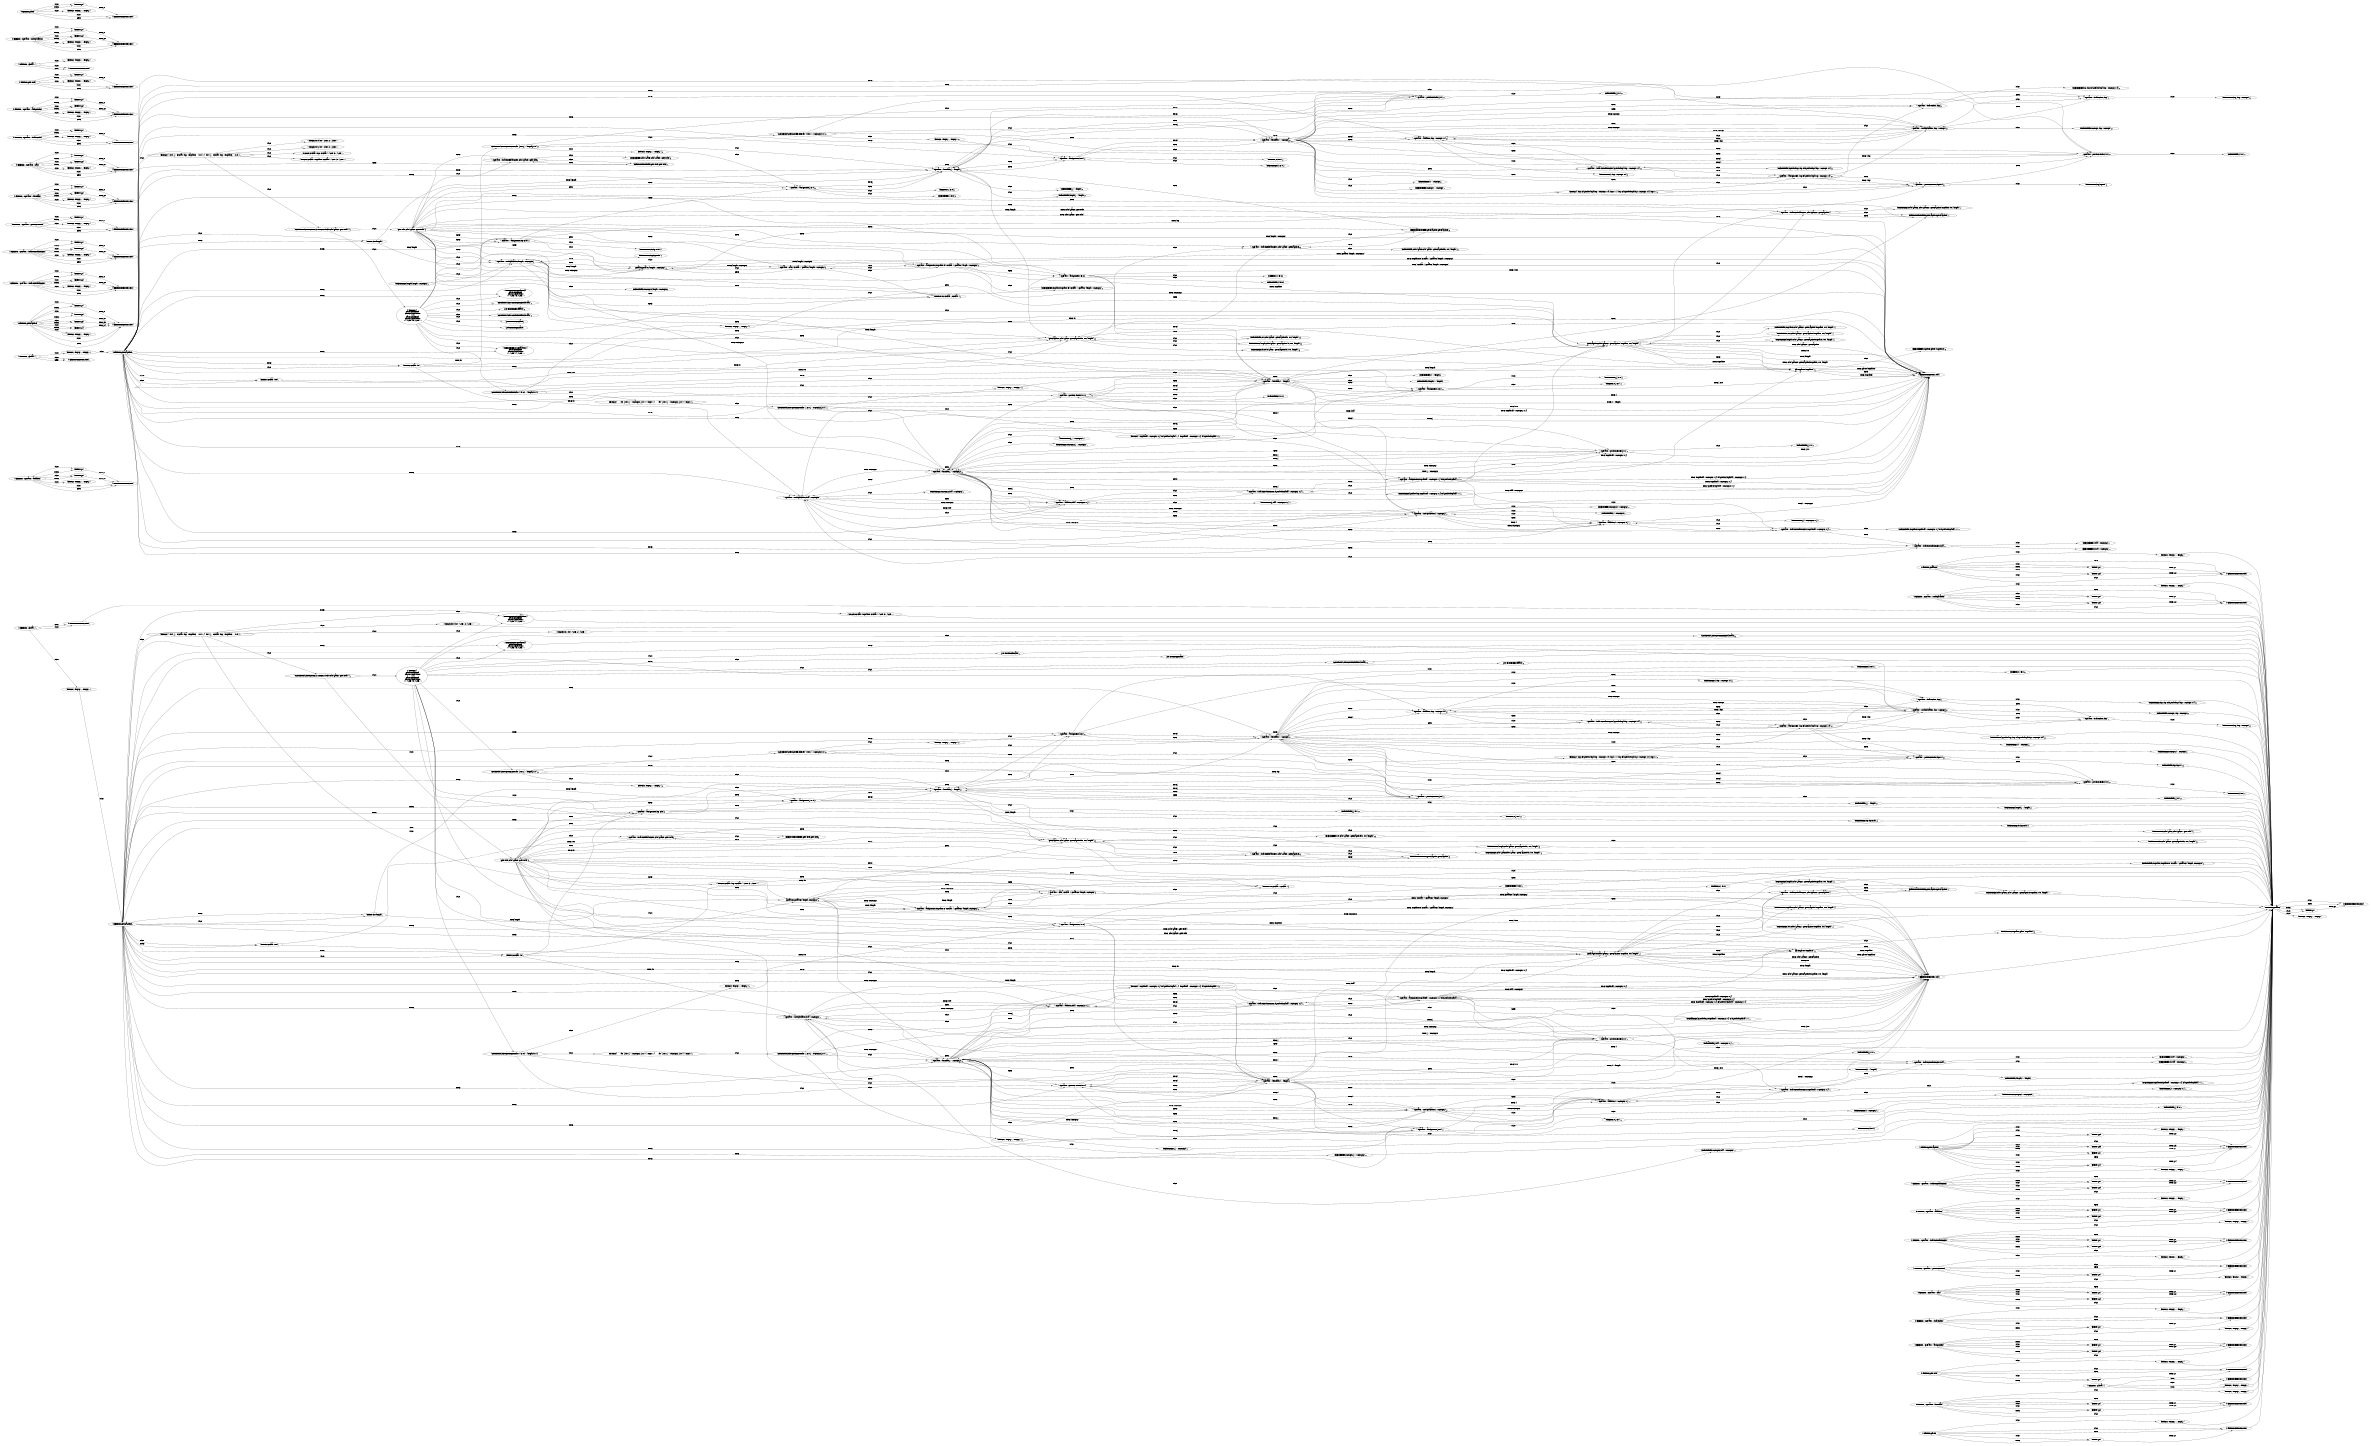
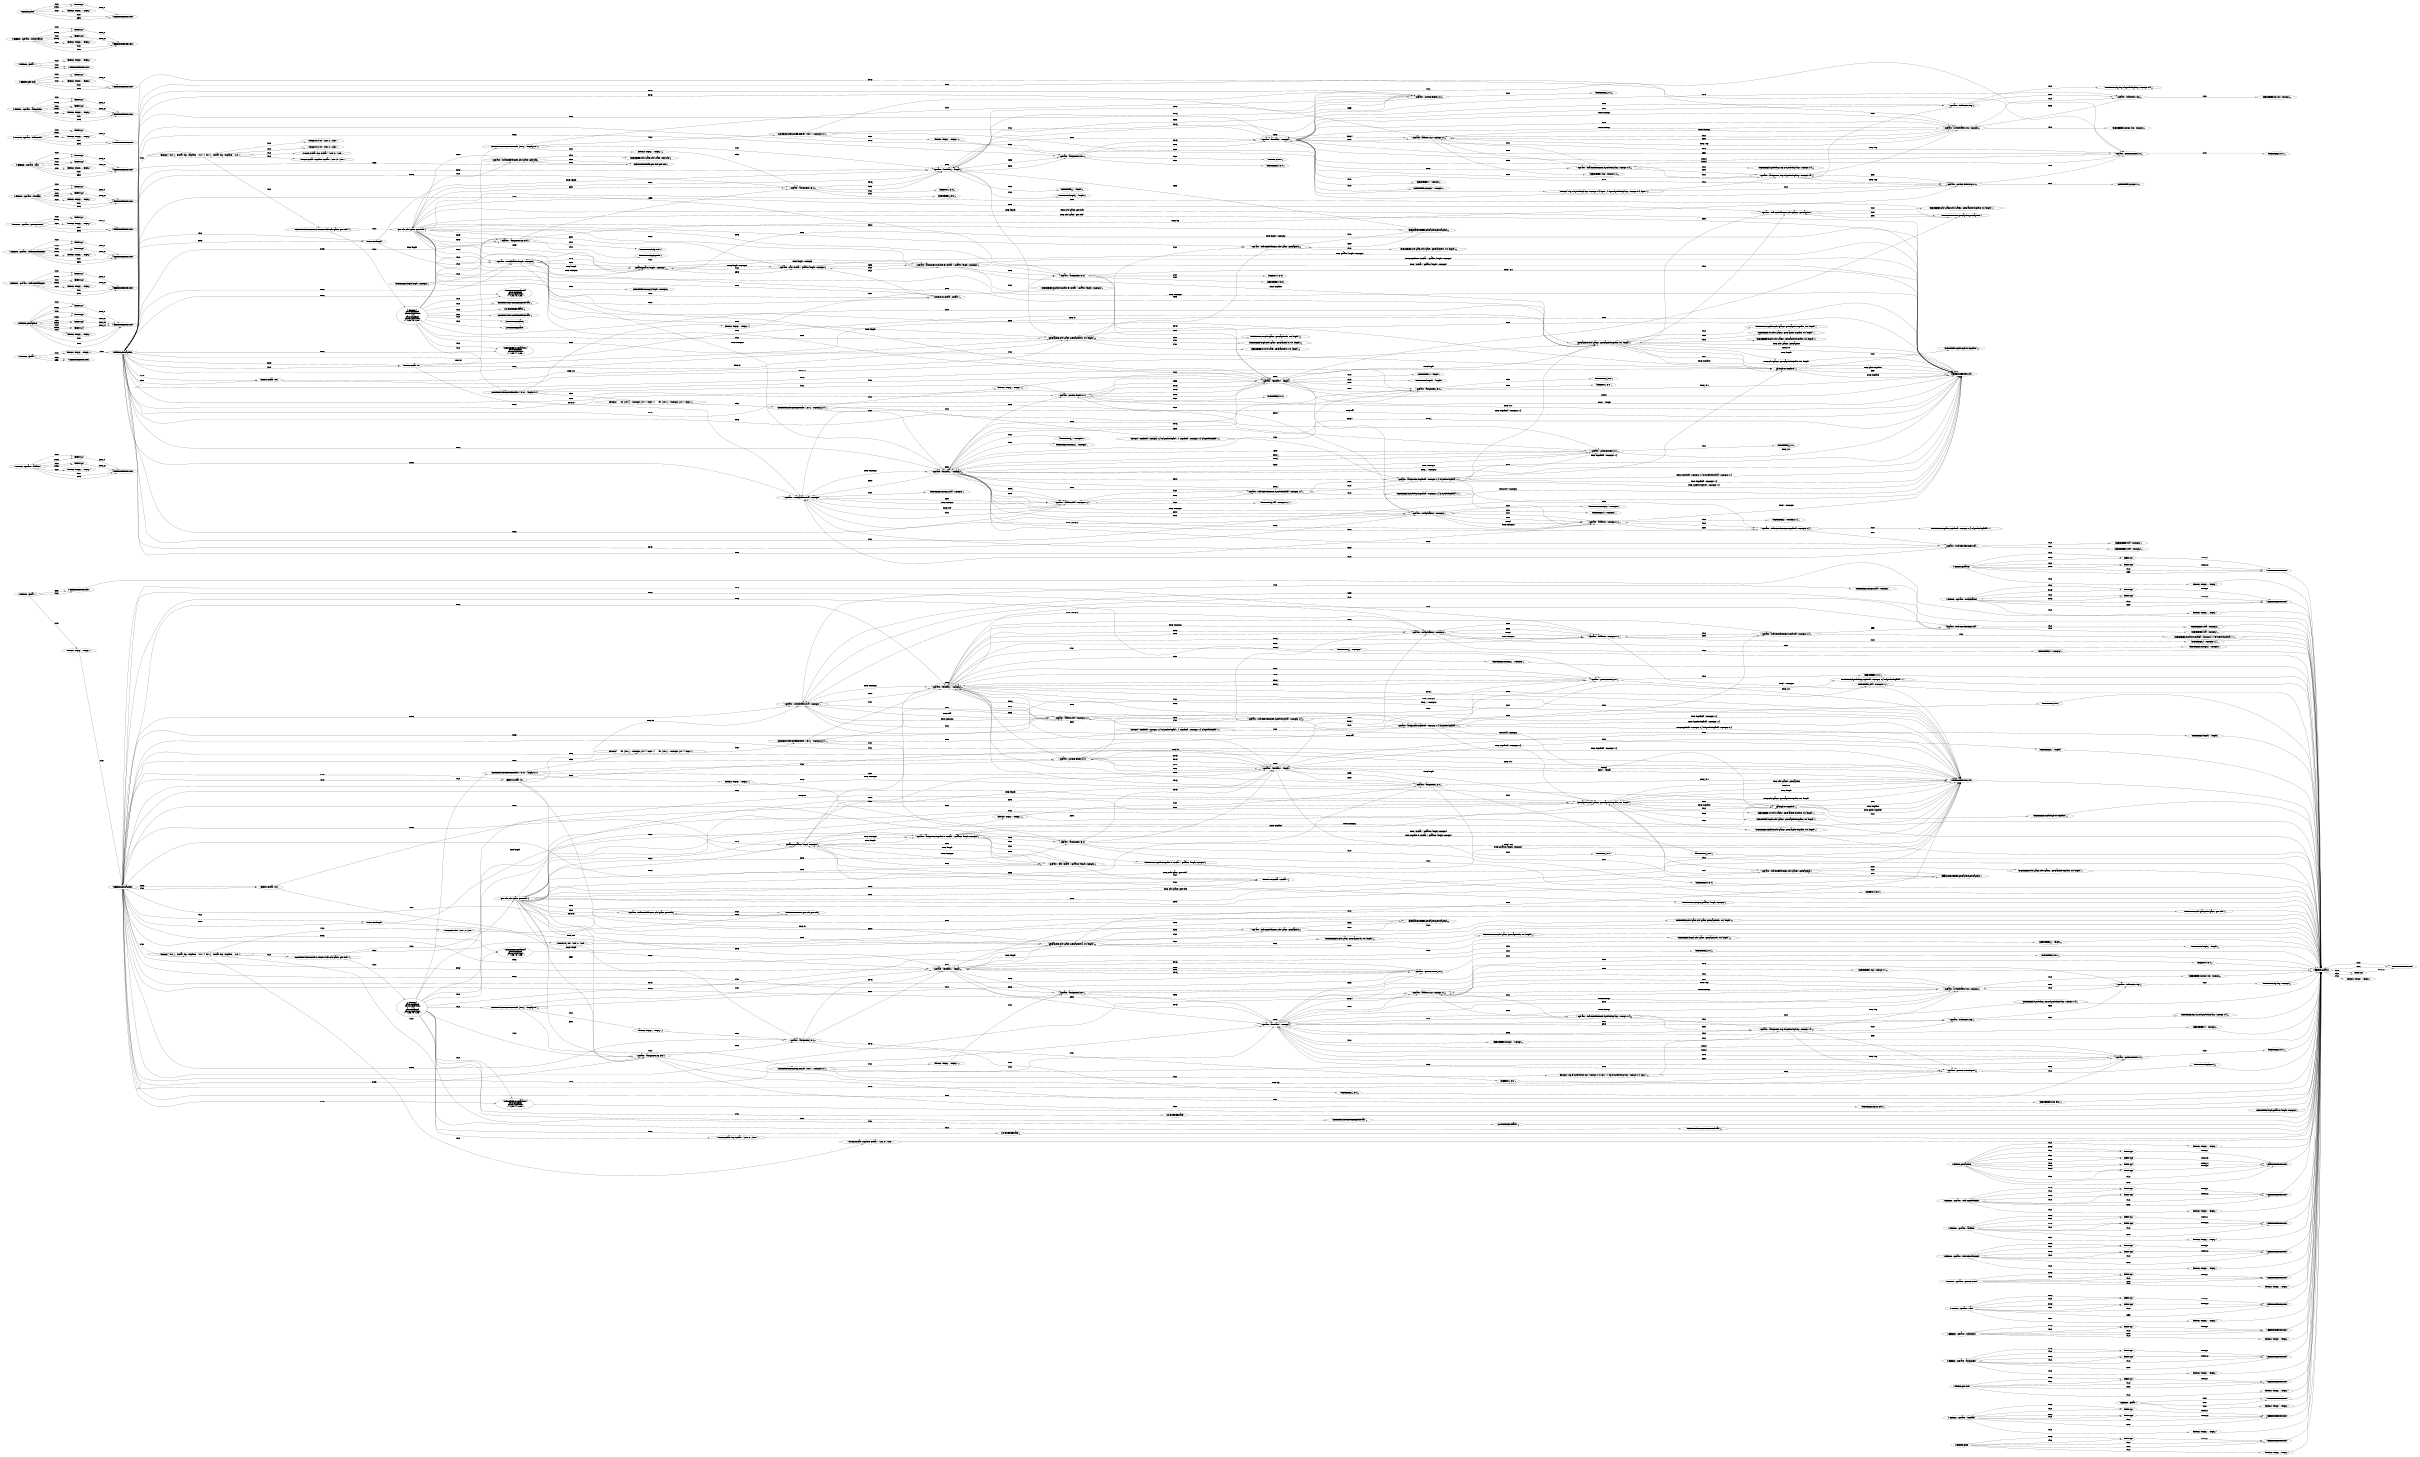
none -> (1704, 903)
none -> (2277, 1110)
